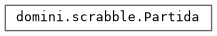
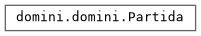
(108, 18) -> (100, 18)
